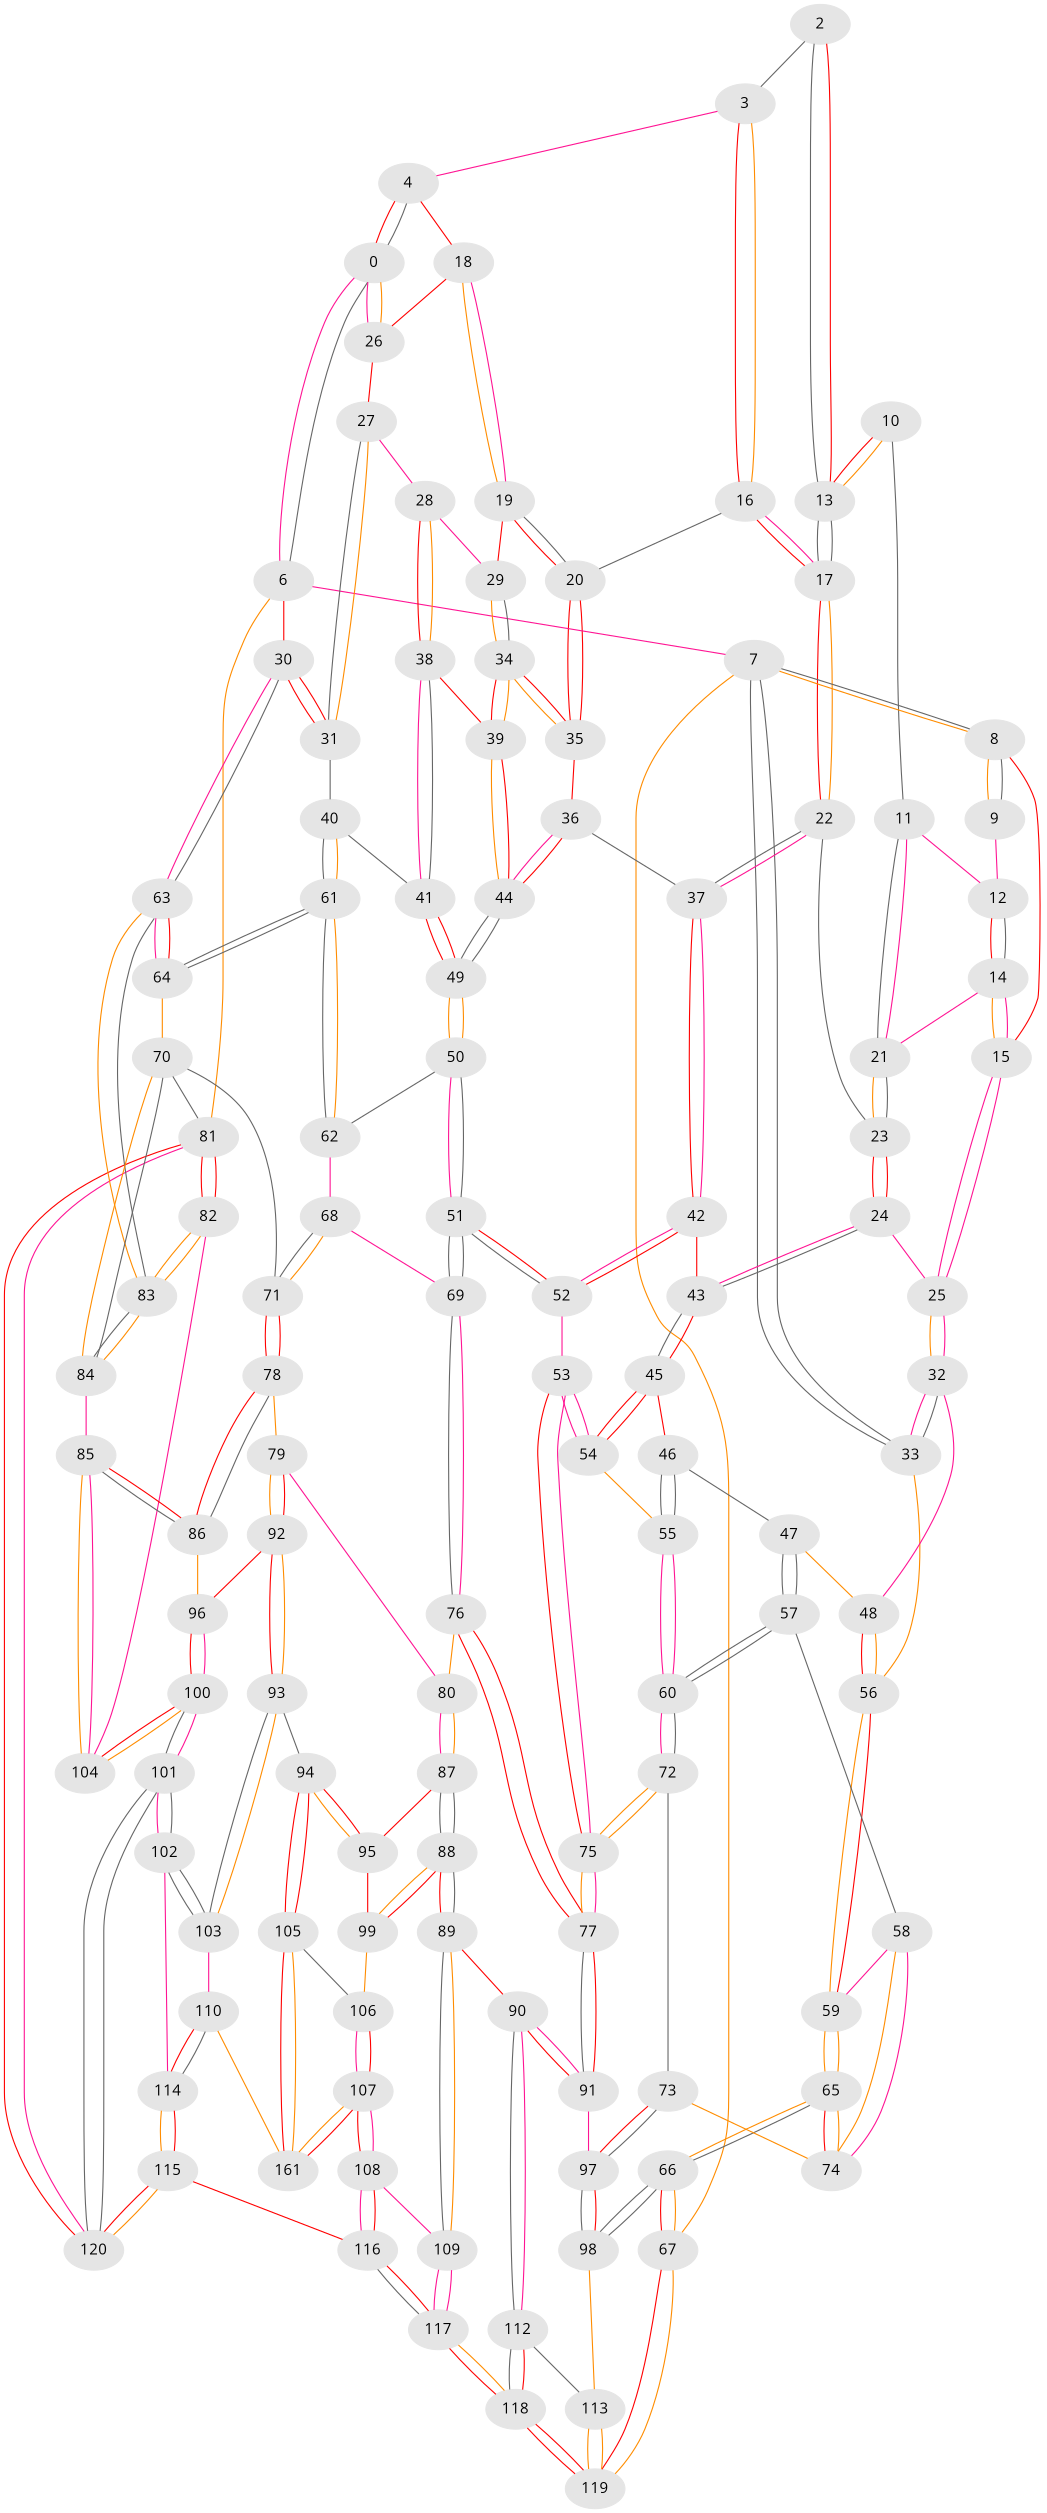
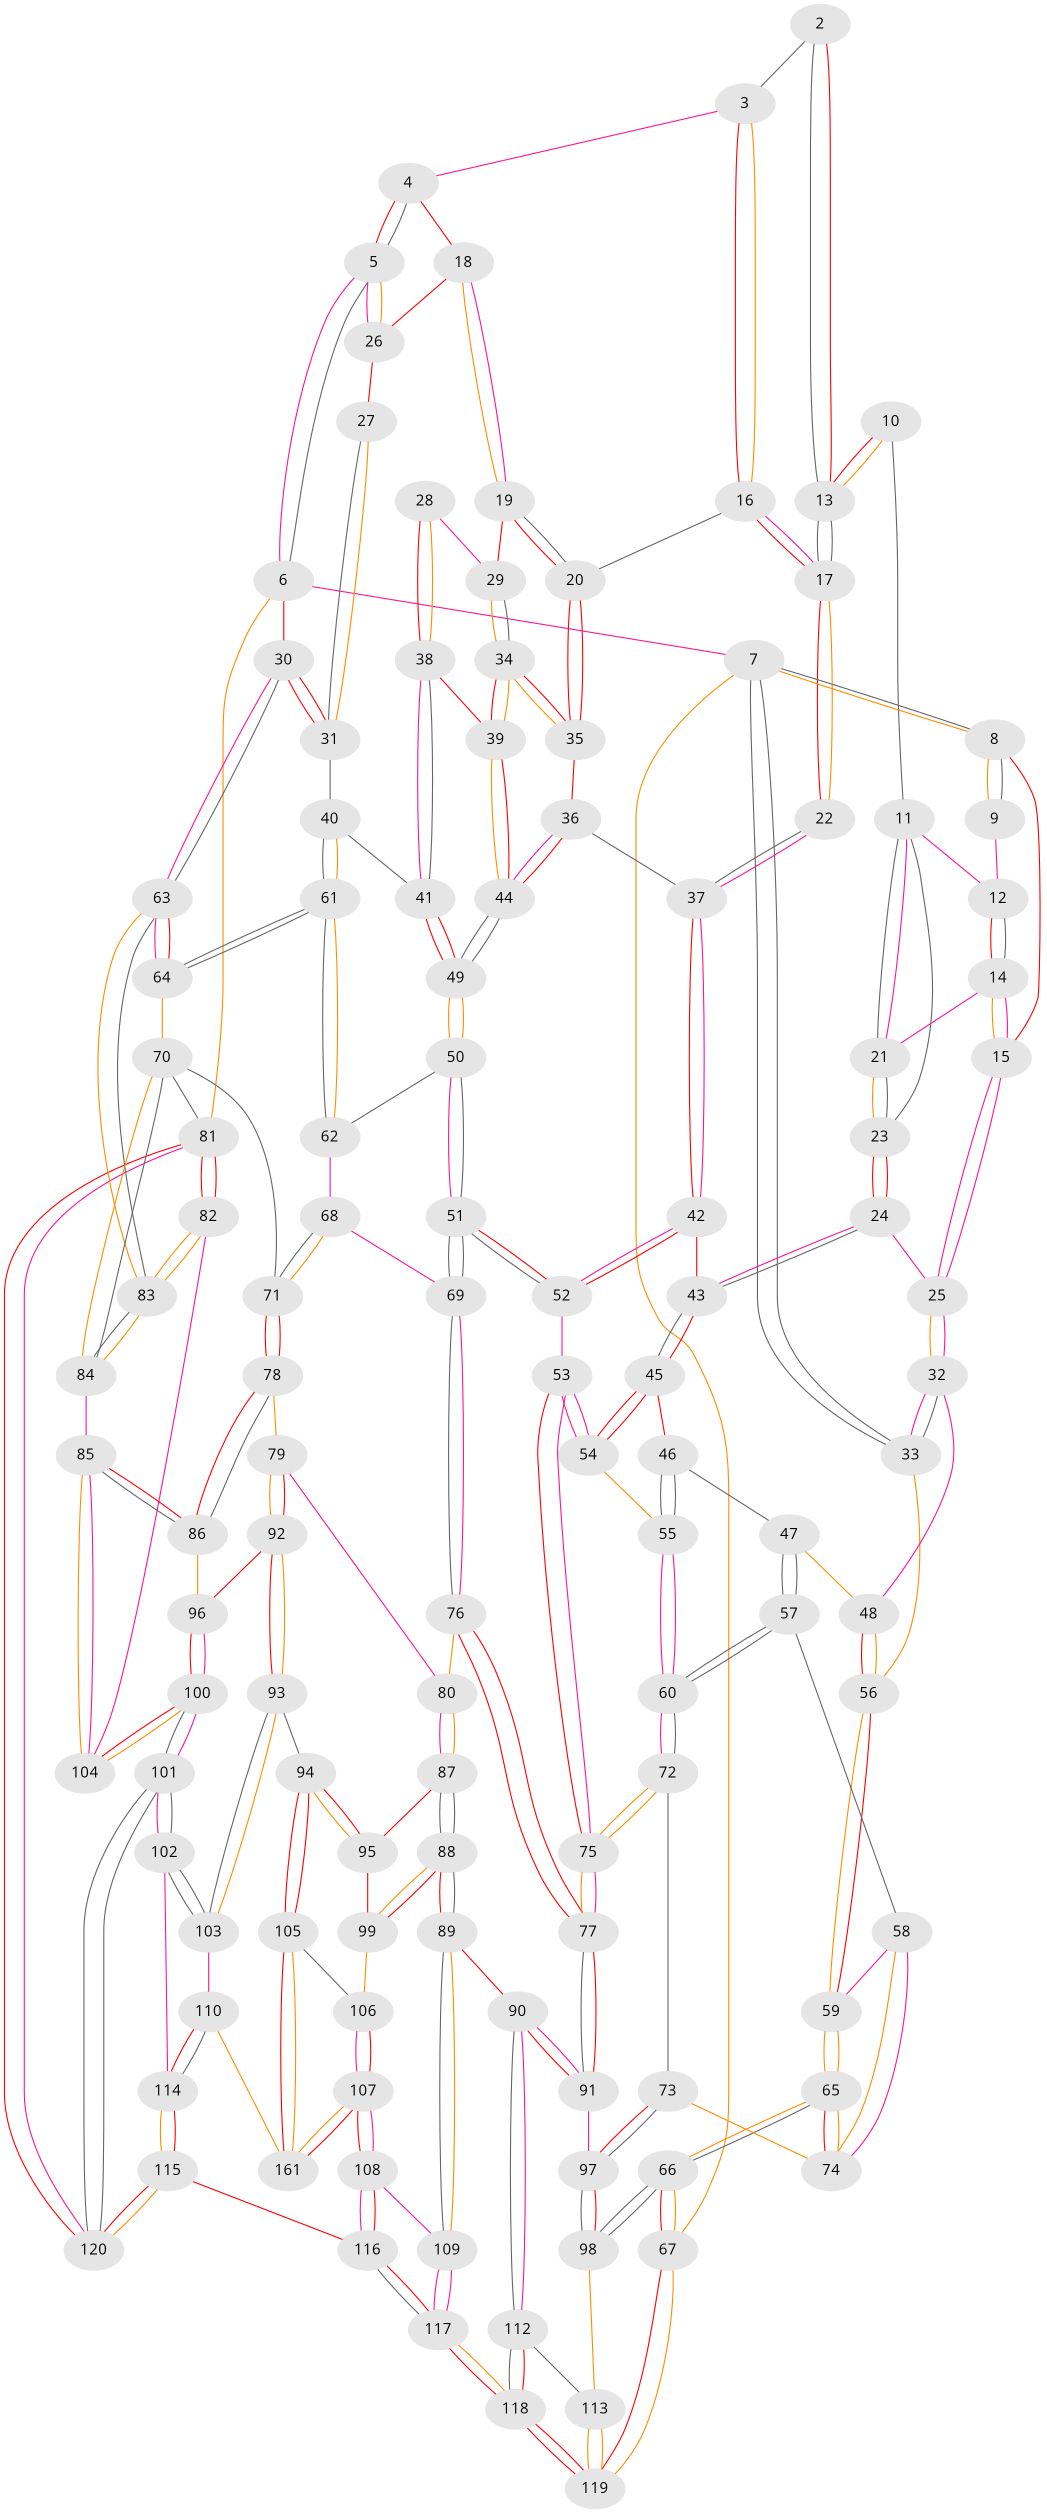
(374, 263) -> (374, 263)
(396, 462) -> none
(822, 984) -> (932, 982)
